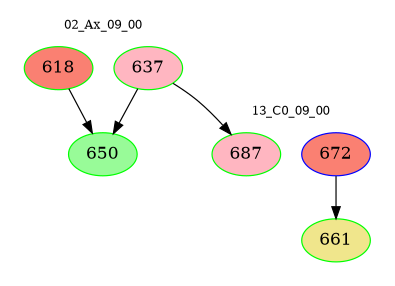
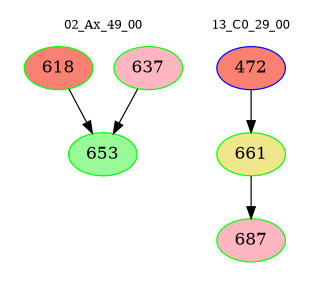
(103, 26) -> (103, 26)
(210, 112) -> (251, 191)
(291, 112) -> (251, 26)
(103, 154) -> (103, 154)
(336, 154) -> (251, 68)
